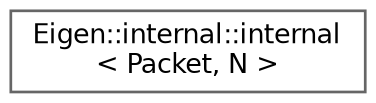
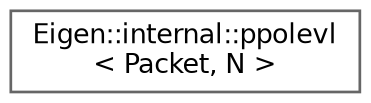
(188, 51) -> (185, 51)
